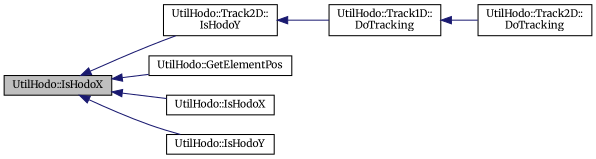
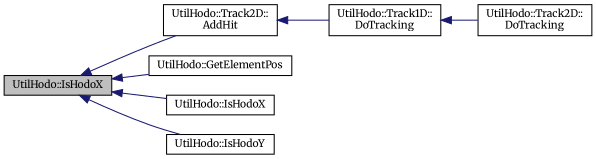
(220, 20) -> (220, 20)
